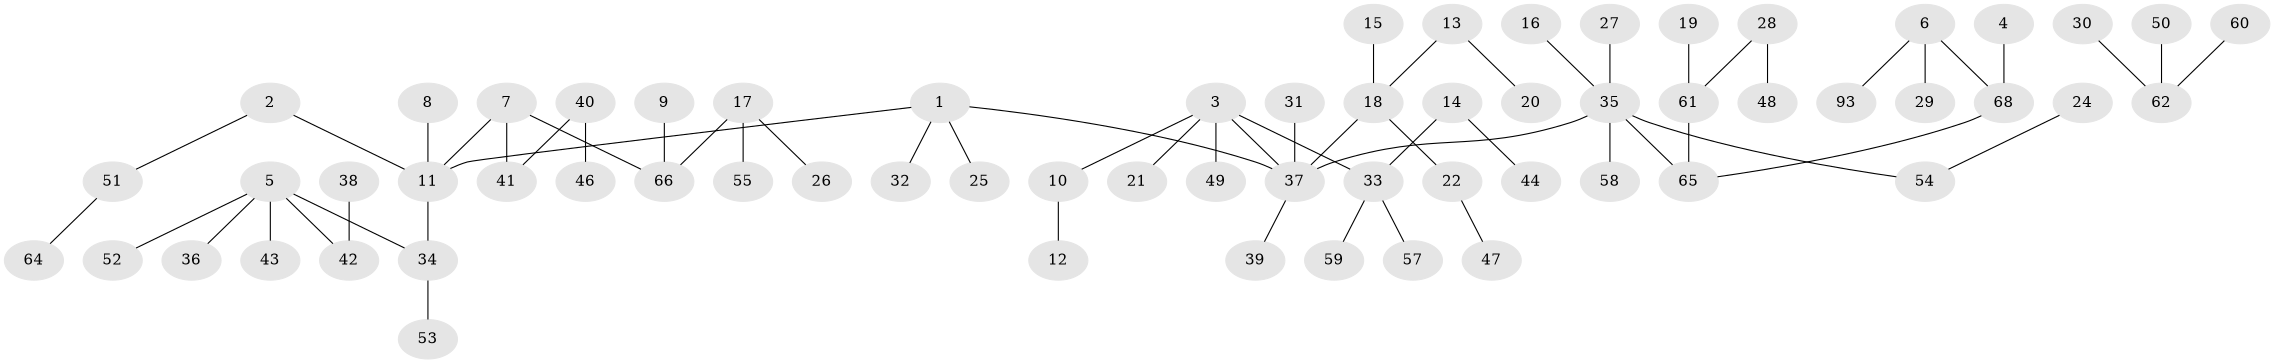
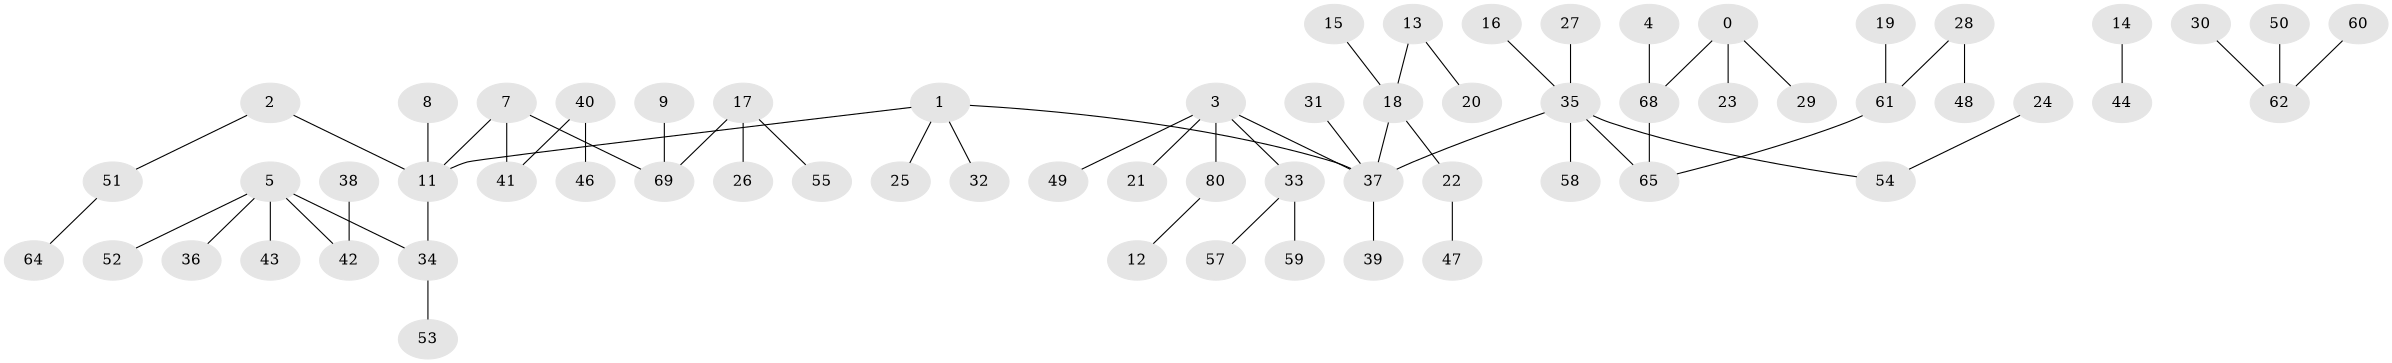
(1925, 24) -> (1728, 24)
(1846, 103) -> (1728, 103)
(1418, 138) -> none
(664, 182) -> (664, 182)
(1058, 182) -> (1216, 182)
